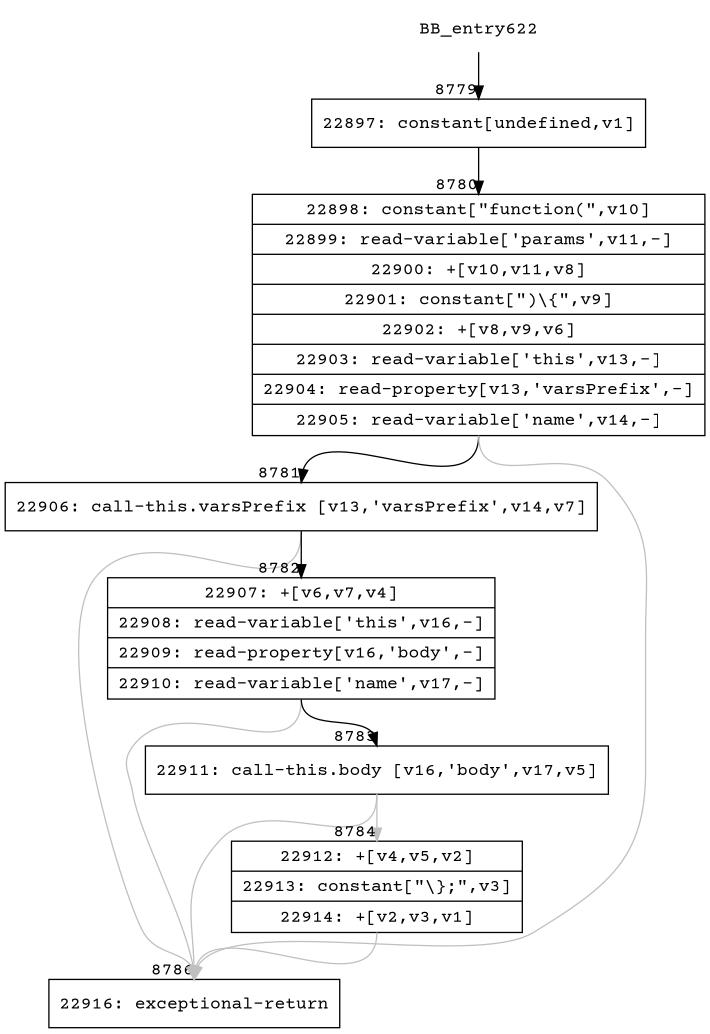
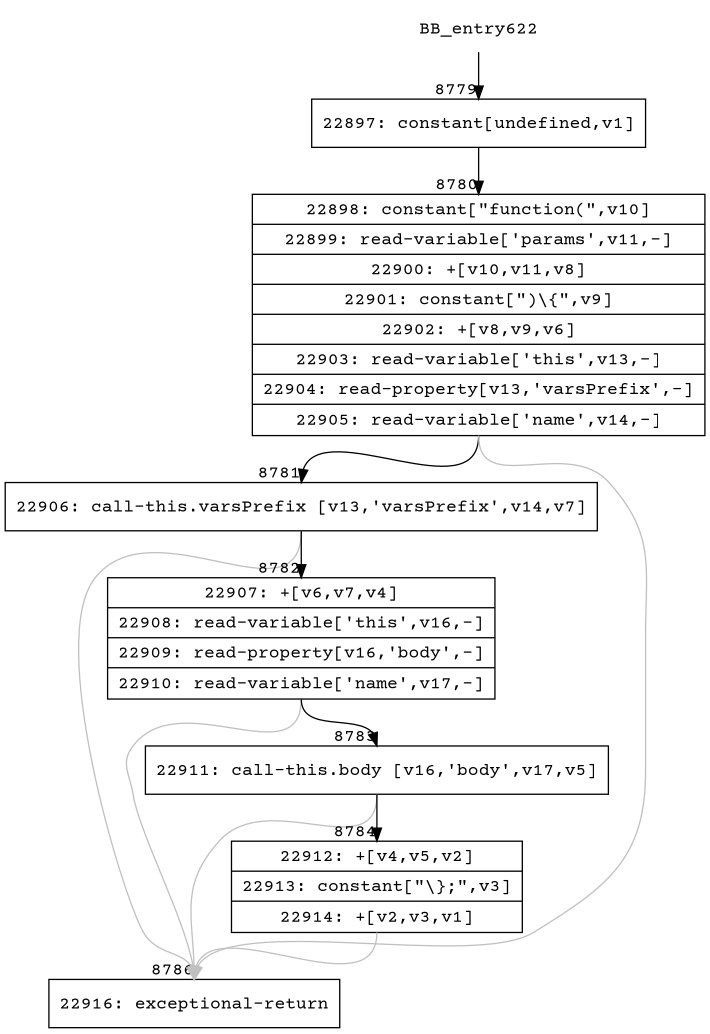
(377, 811) -> (377, 811)
